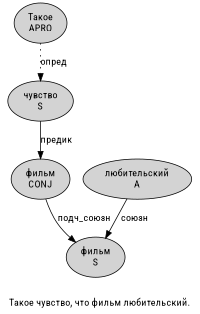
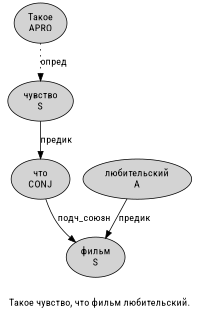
(41, 179) -> (41, 179)
(135, 218) -> (135, 218)
